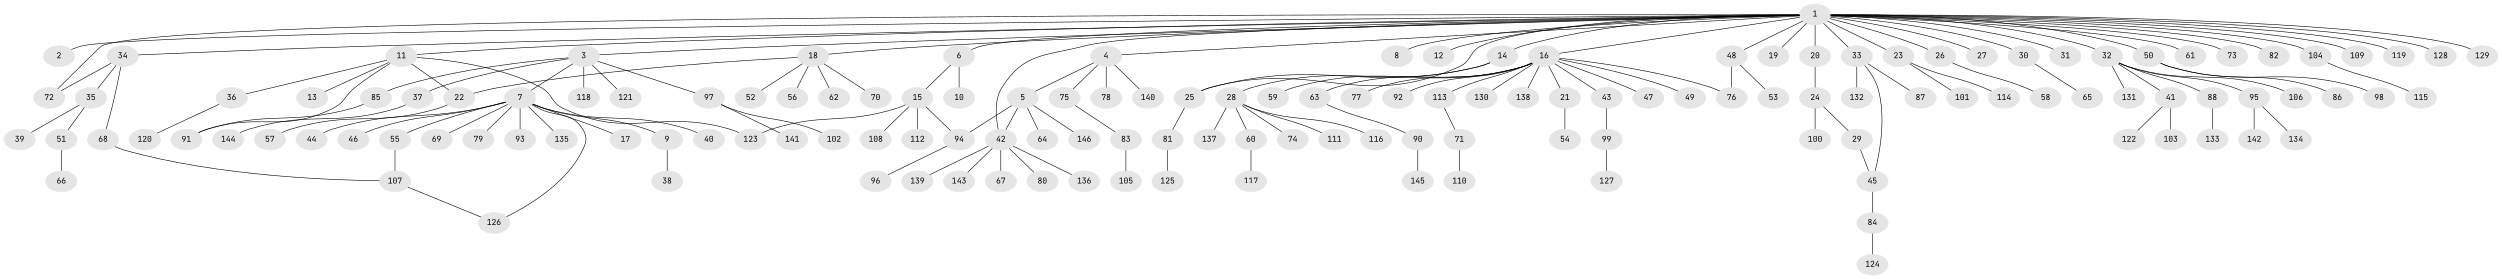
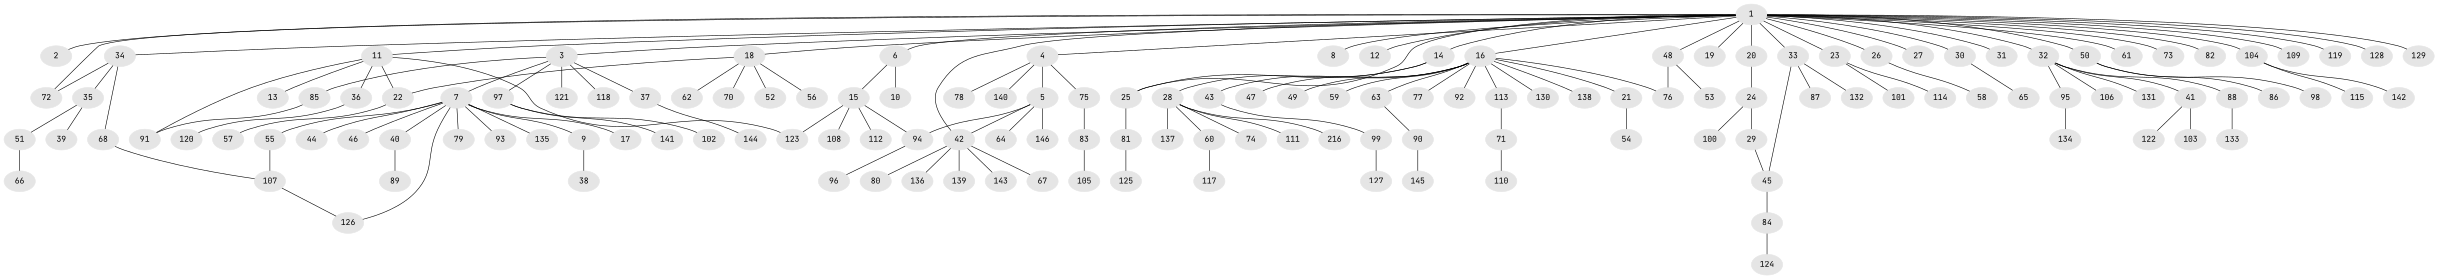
(2254, 119) -> (2325, 77)
(437, 140) -> none
(1376, 140) -> (1334, 140)
none -> (395, 181)
